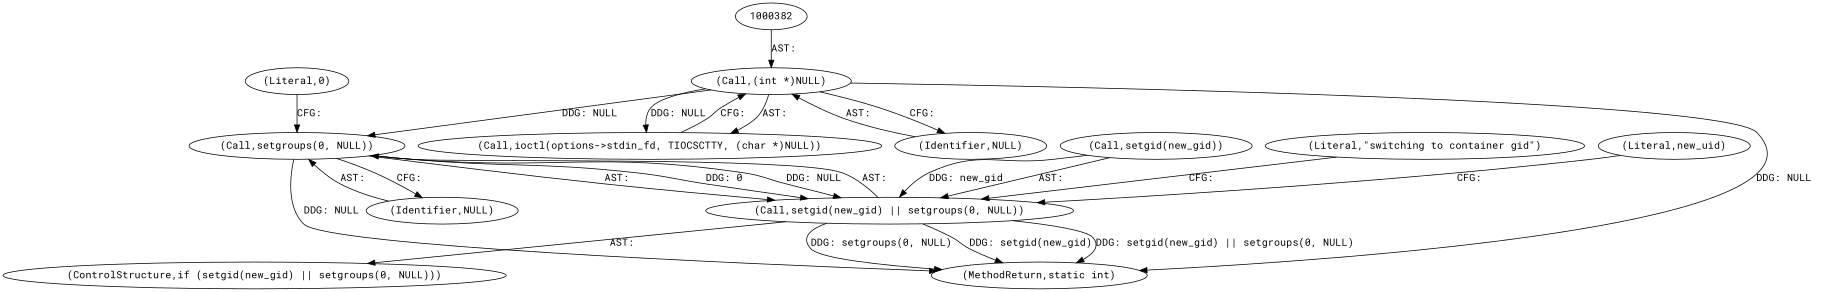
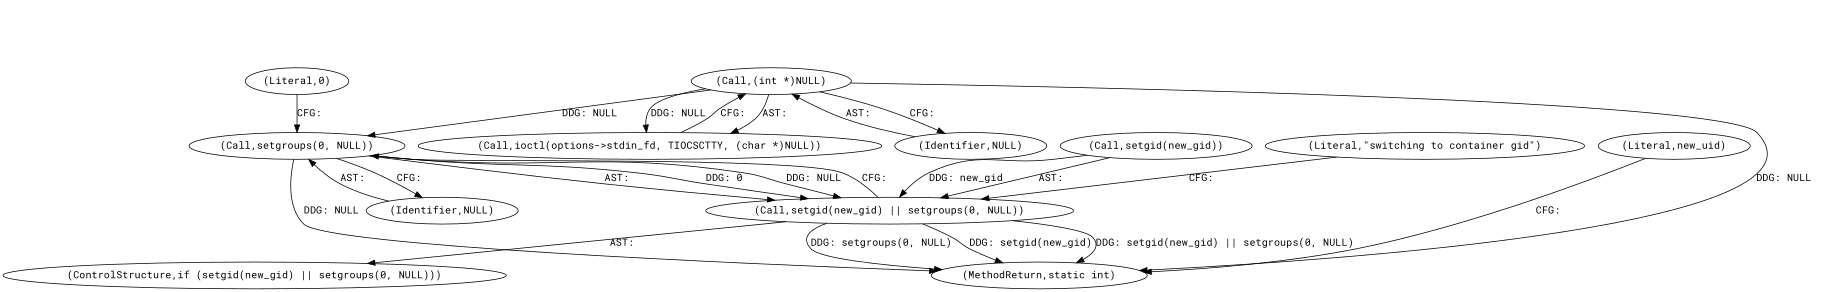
(771, 16) -> none
(878, 178) -> (878, 178)
(1333, 183) -> (1404, 238)
